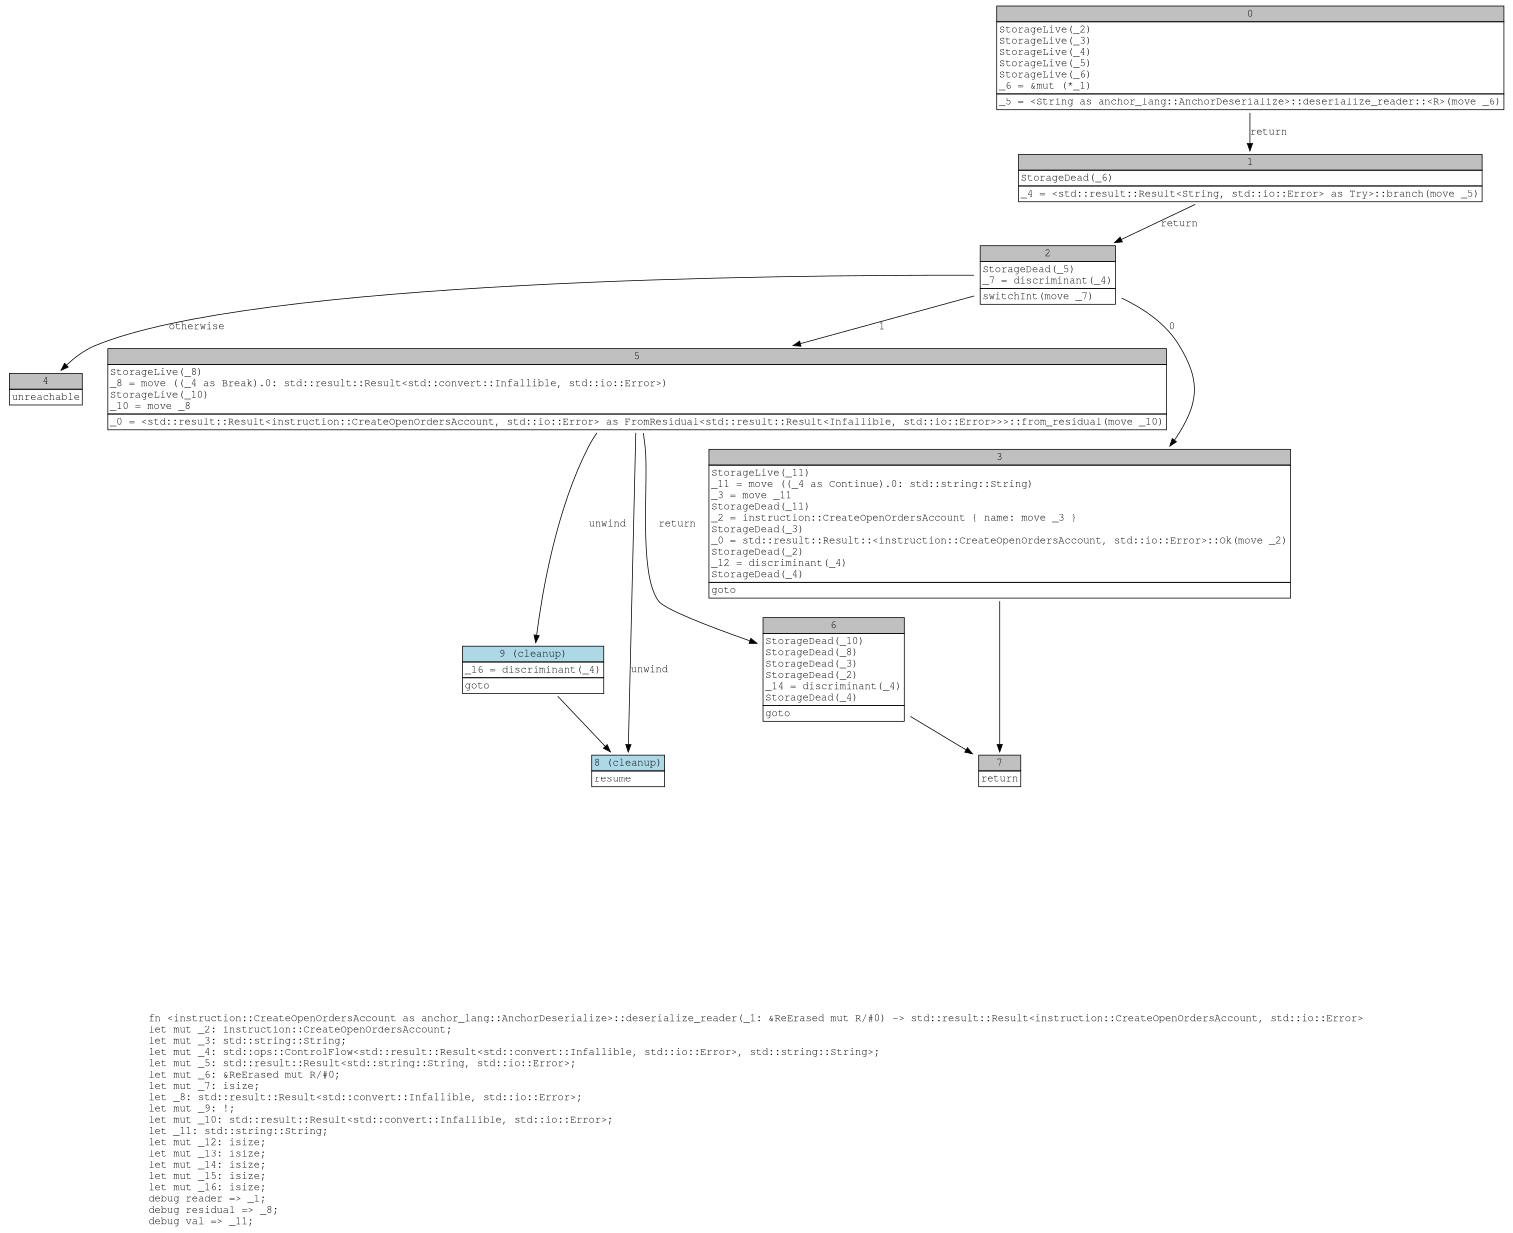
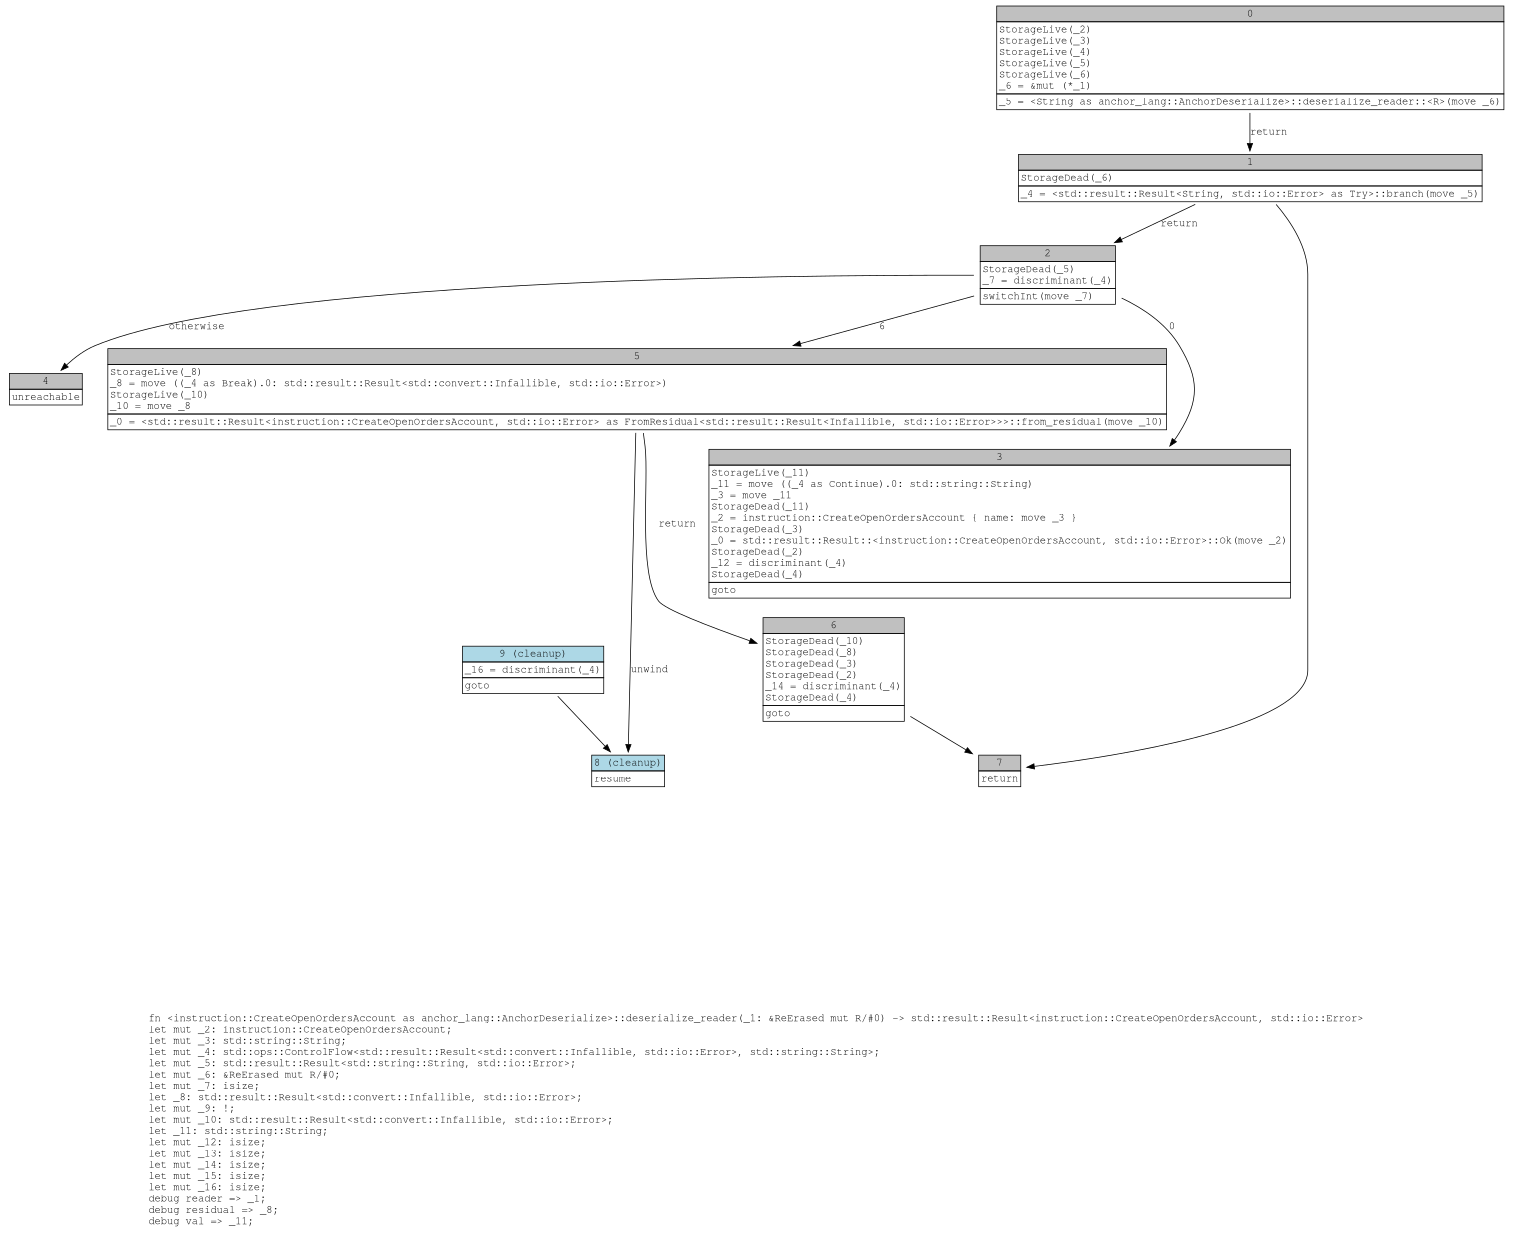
(882, 326) -> (882, 326)
(557, 531) -> none
(1000, 673) -> (1308, 584)
